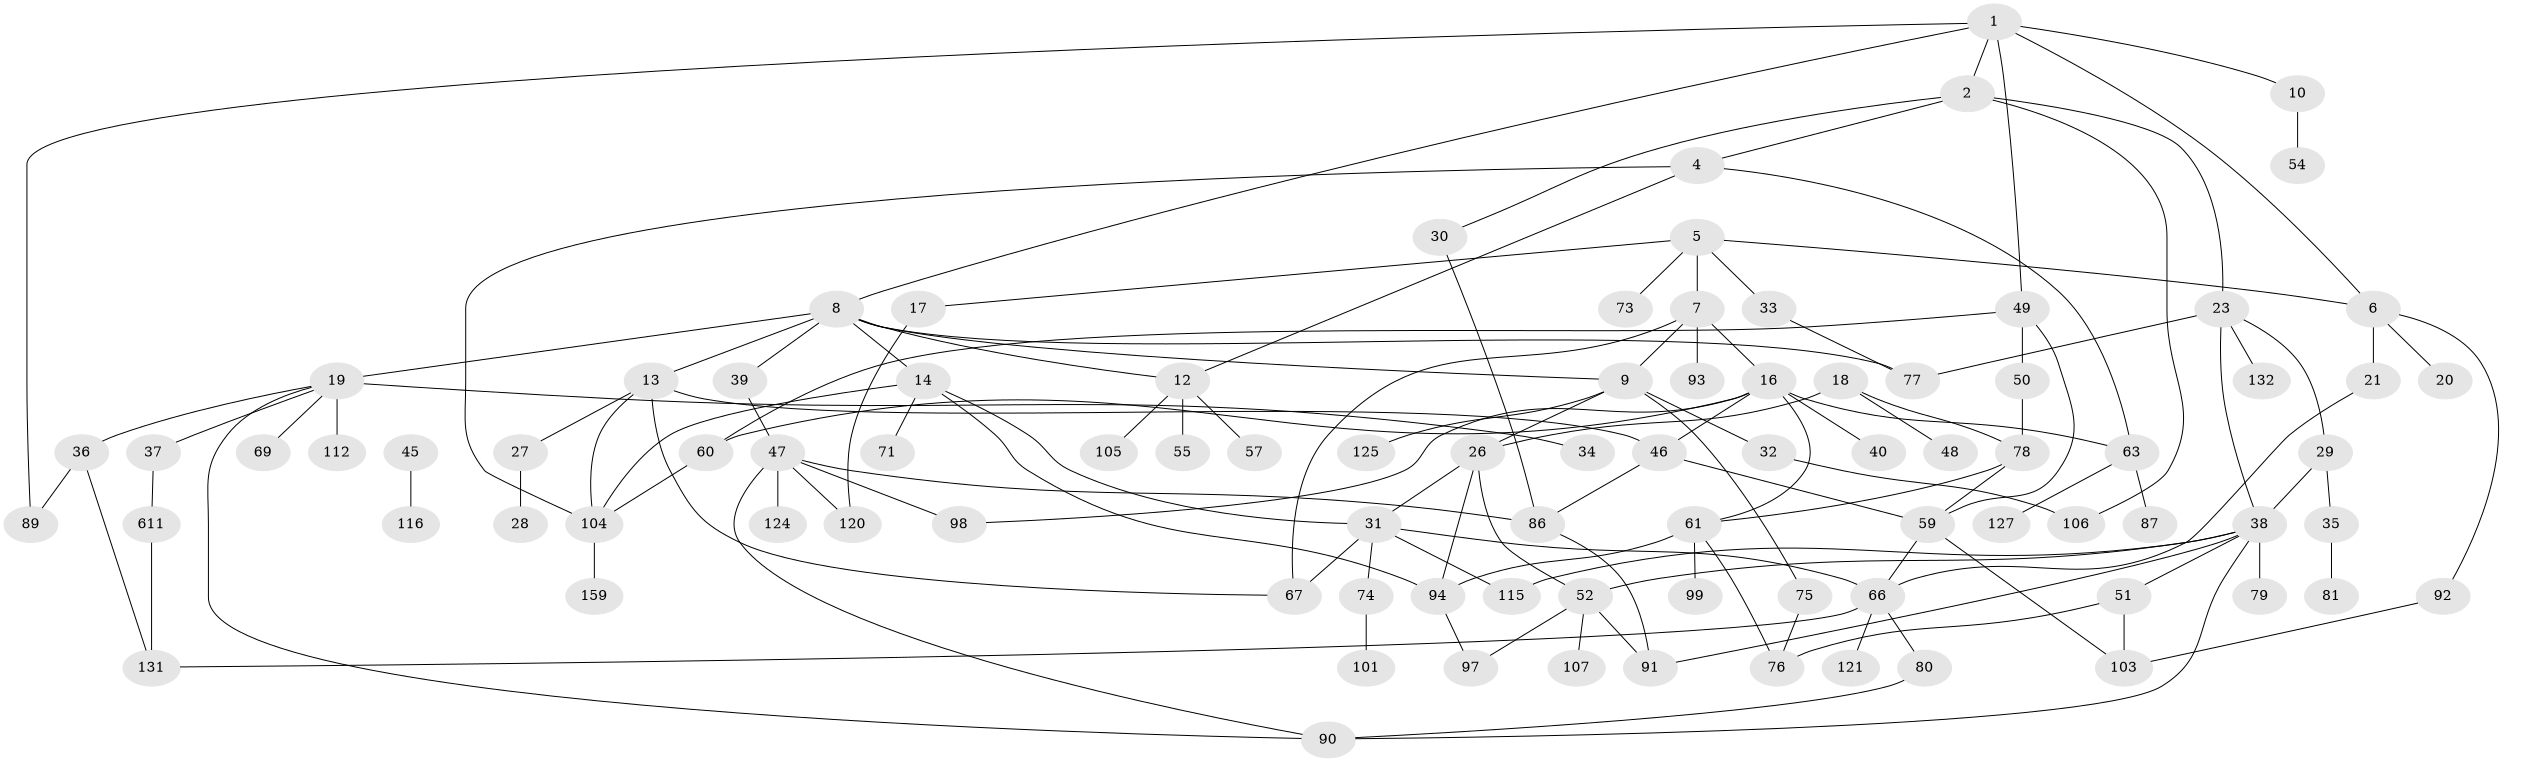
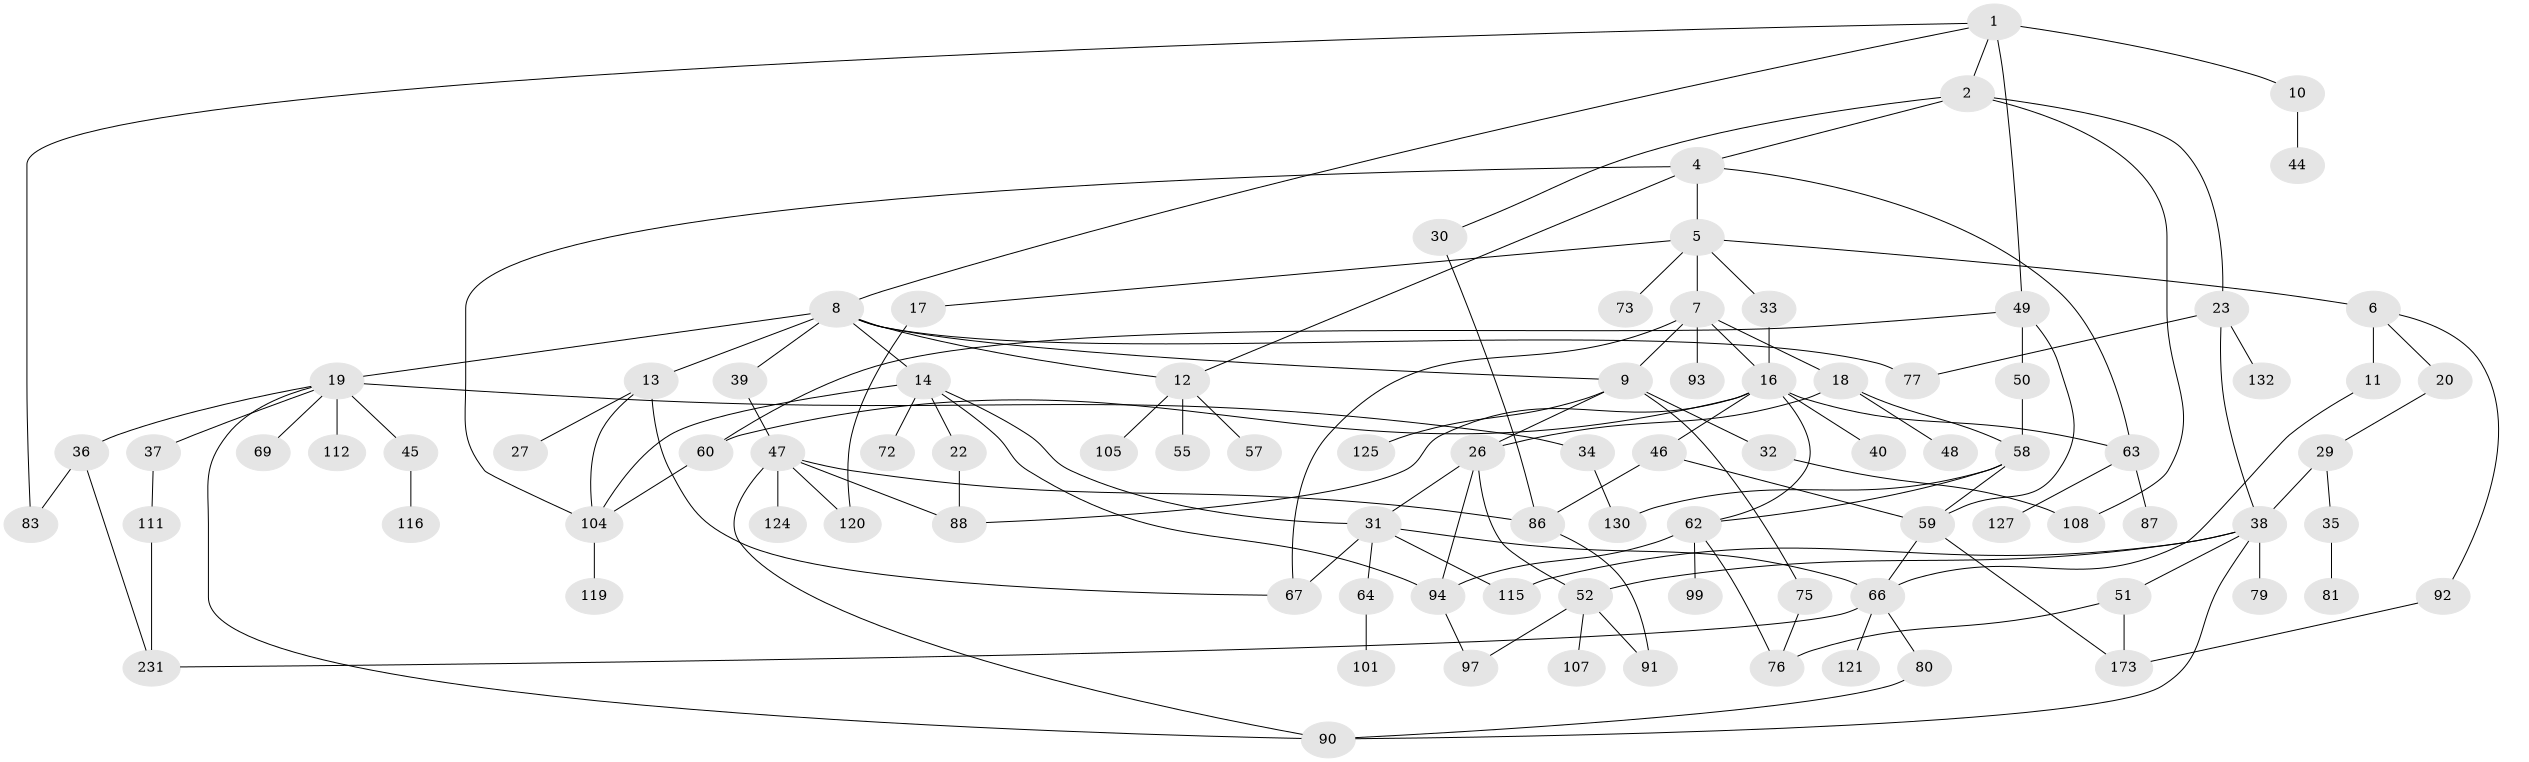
(2202, 145) -> none
(2298, 166) -> (2298, 166)
none -> (1697, 202)
none -> (1759, 340)
(1841, 345) -> (1769, 338)
(2301, 365) -> (2385, 417)
(2373, 381) -> (2373, 381)
(1133, 412) -> none
none -> (374, 417)
(888, 453) -> (888, 453)
none -> (959, 453)
(2022, 453) -> (2022, 453)
(31, 525) -> (31, 525)
(152, 525) -> (152, 525)
(521, 525) -> none
(959, 525) -> (959, 525)
none -> (1617, 525)
(1694, 525) -> (1694, 525)
(2076, 525) -> (2076, 525)
(594, 596) -> (594, 596)
(1366, 596) -> (1366, 596)
(1958, 605) -> none
(152, 668) -> (152, 668)
(2124, 668) -> (2124, 668)
